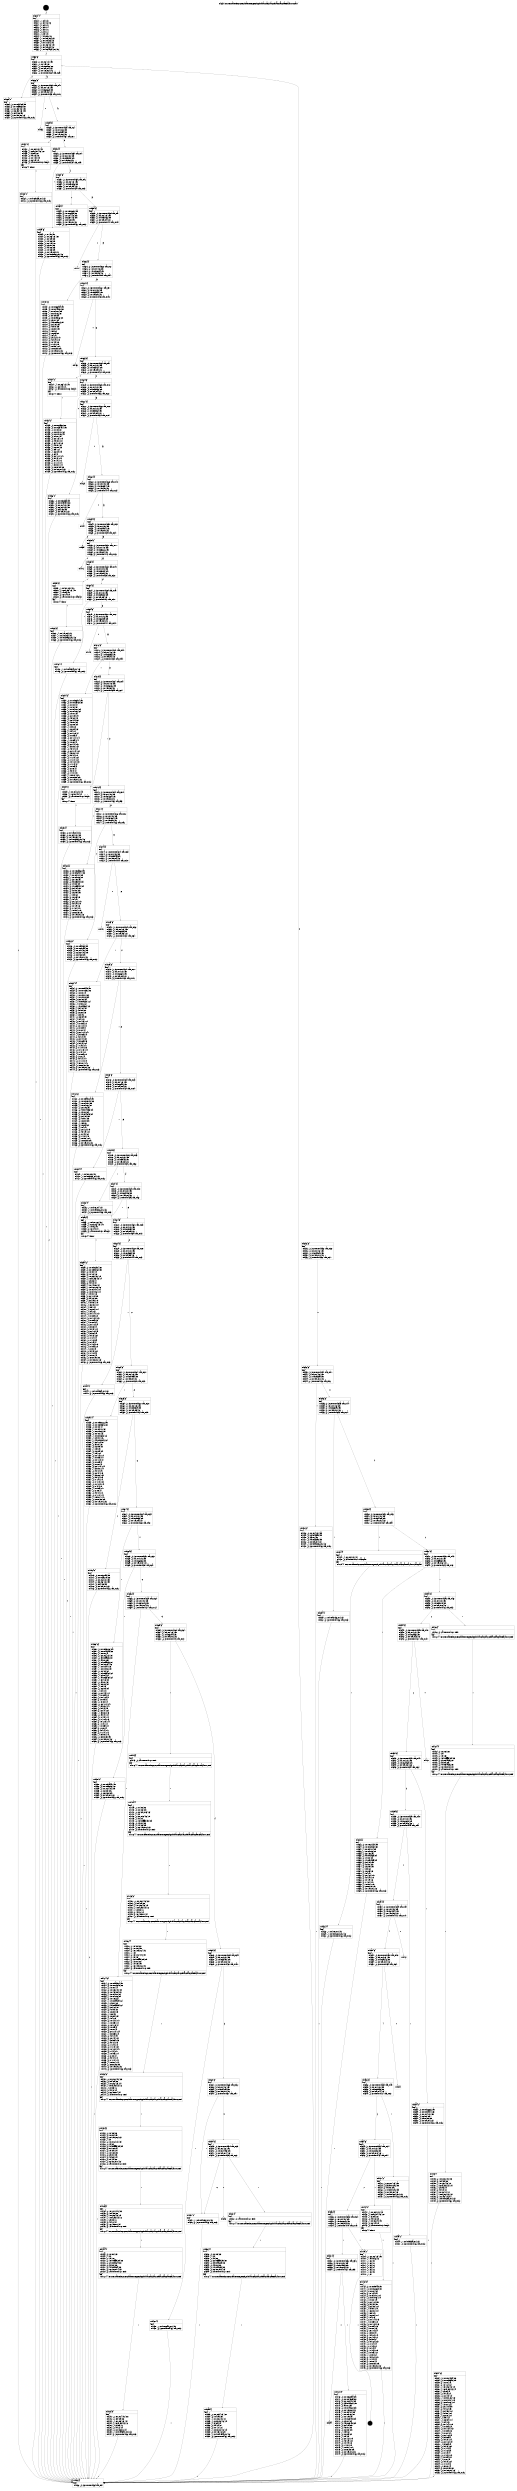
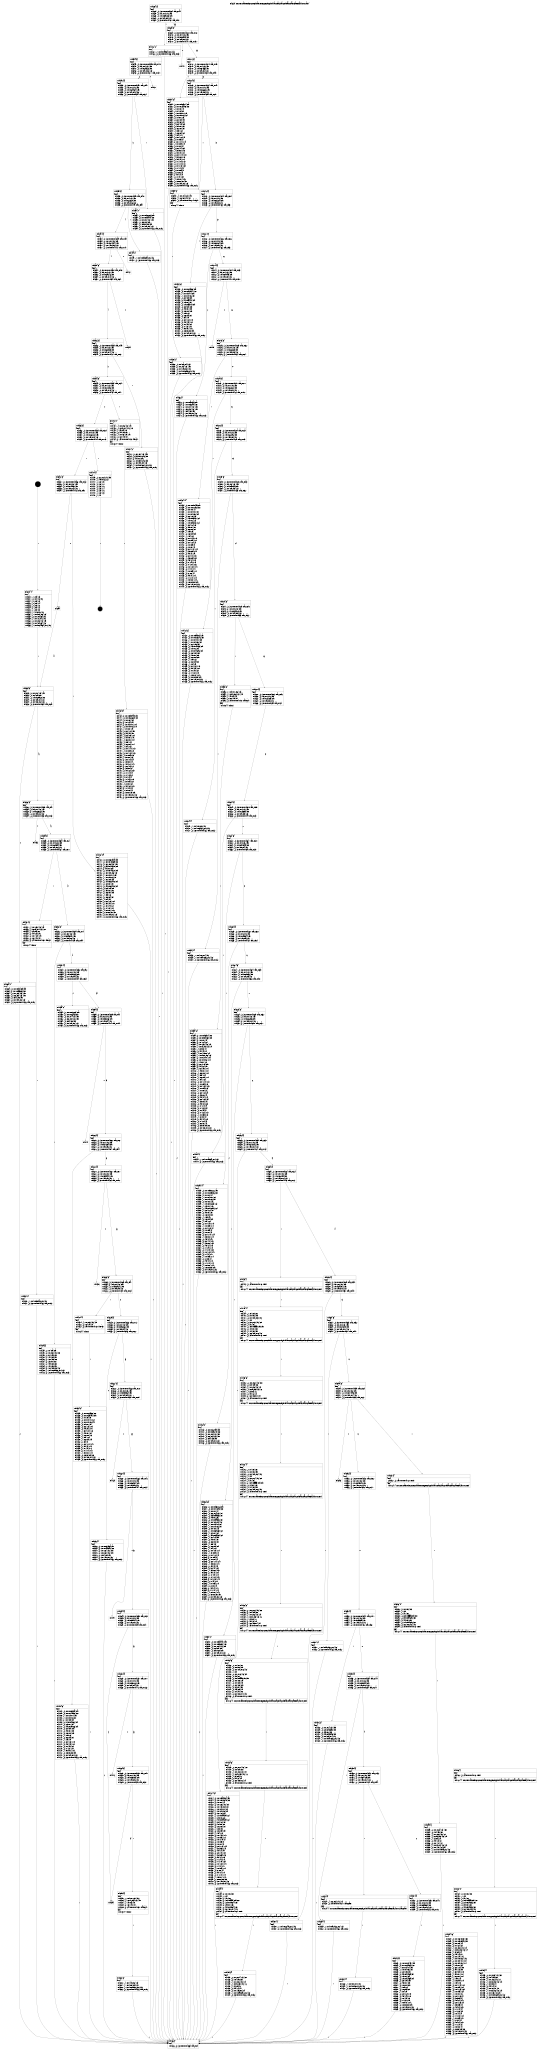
(102, 581) -> (121, 1842)
(298, 1254) -> (48, 648)
(440, 1601) -> none
(212, 2185) -> (354, 1436)
